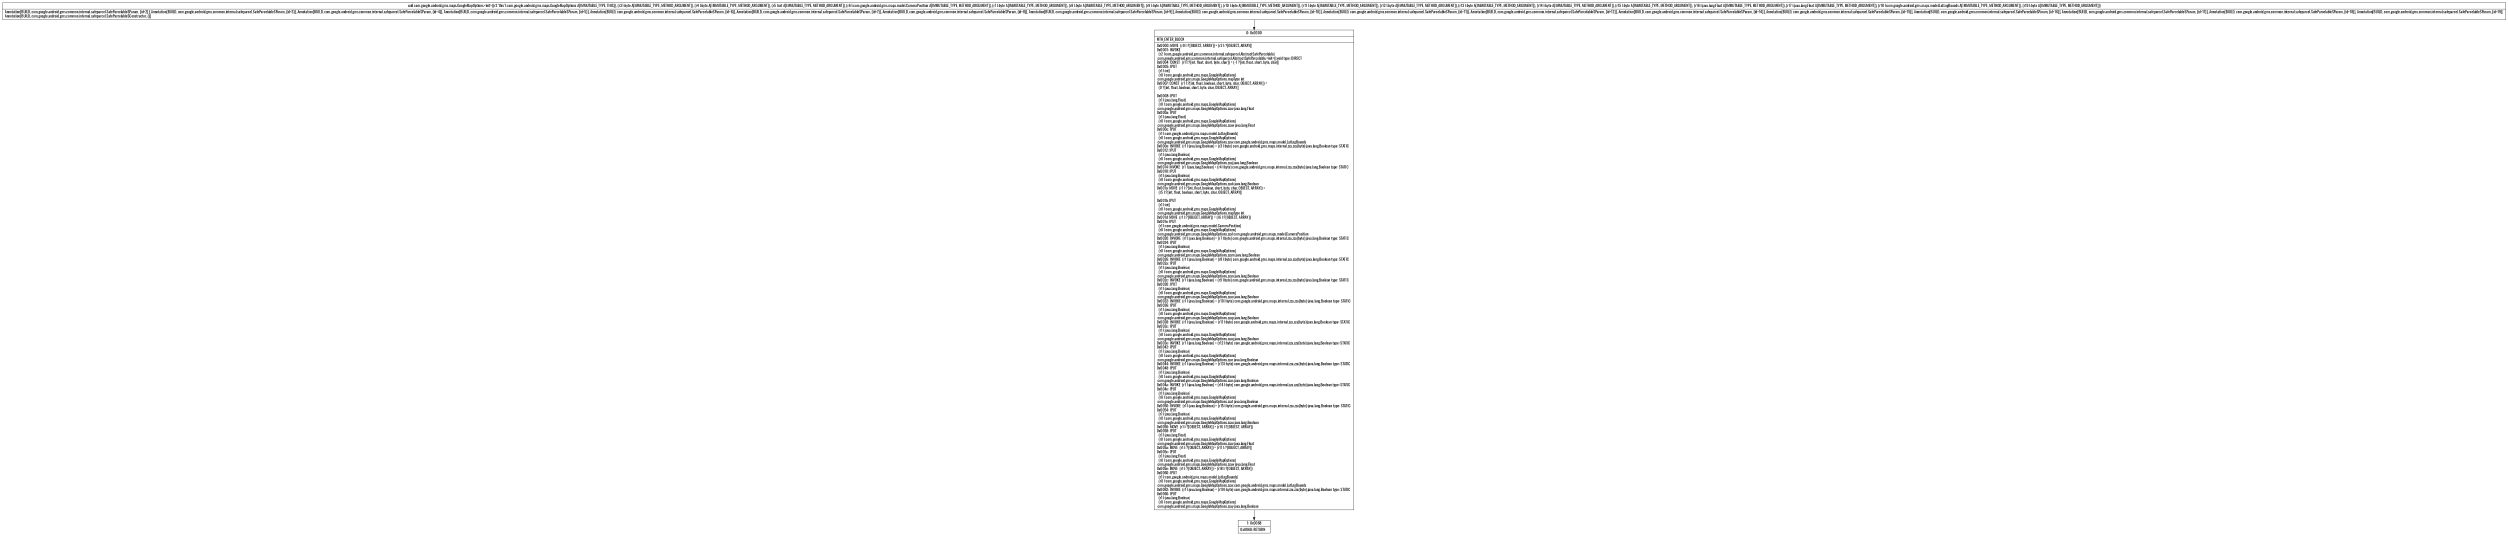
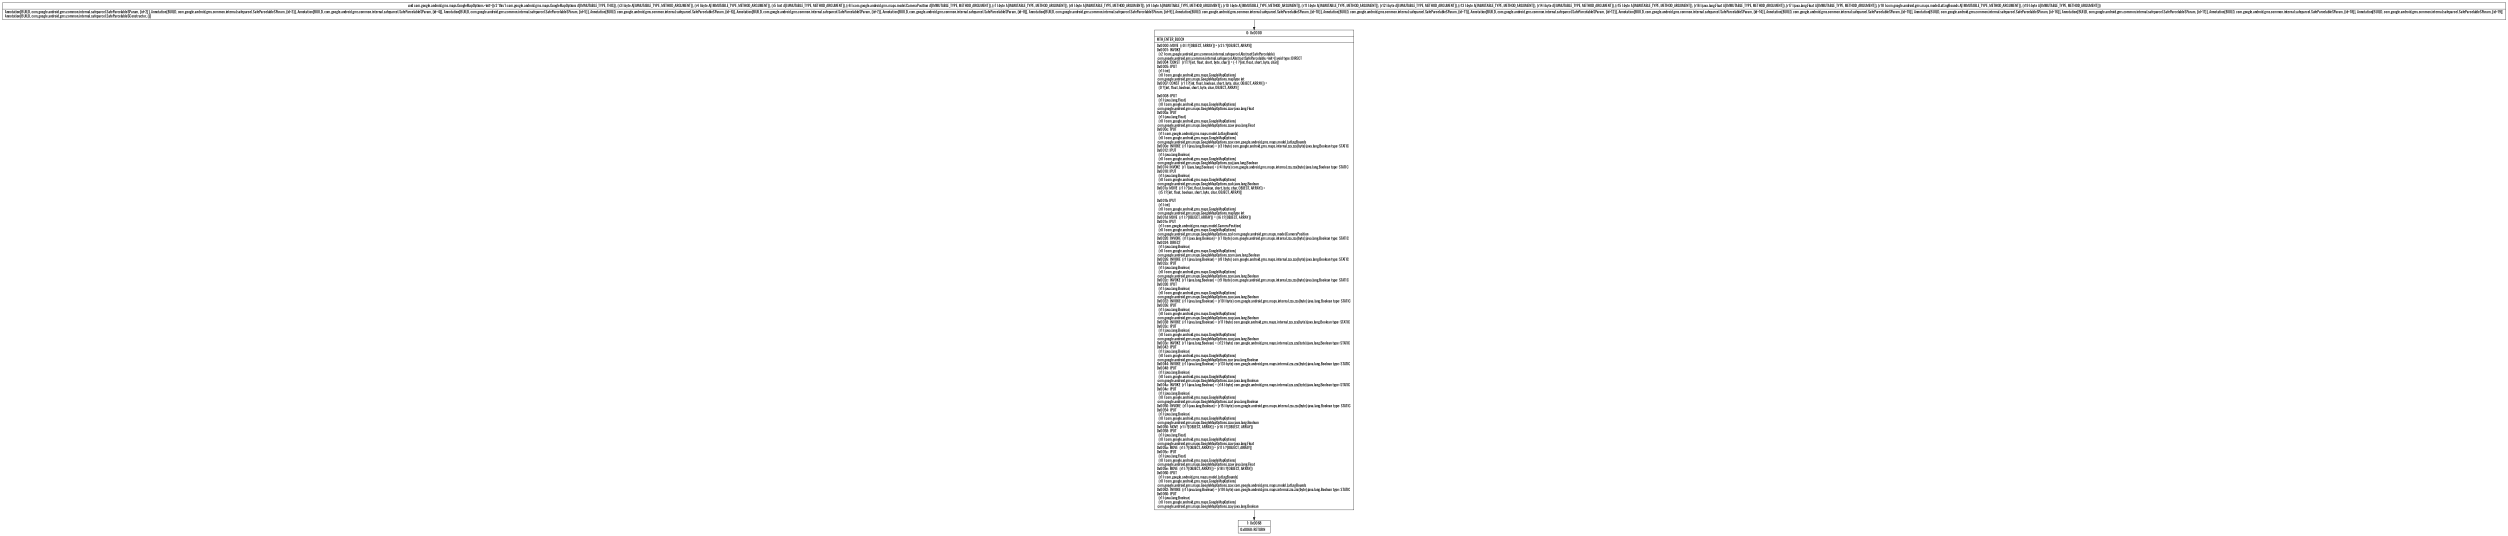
(1168, 243) -> (1170, 243)
